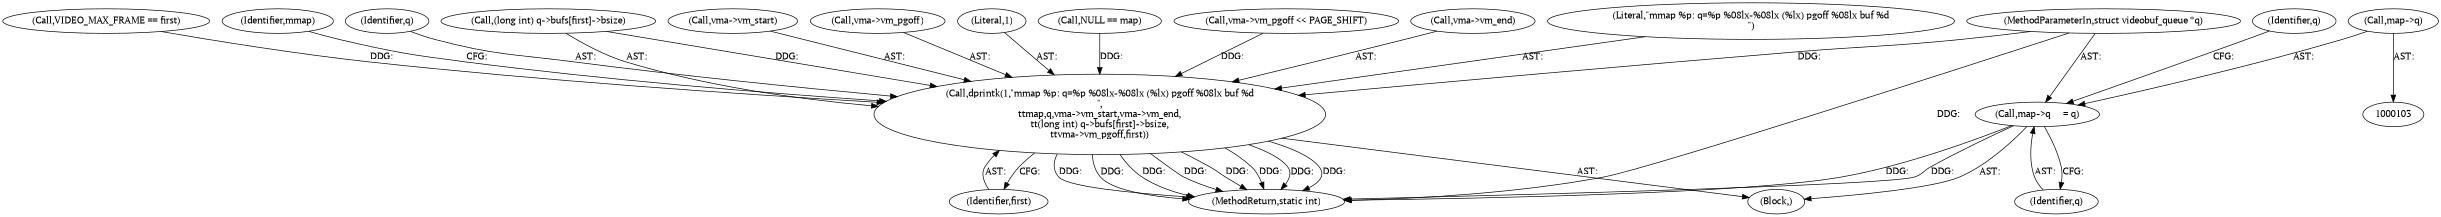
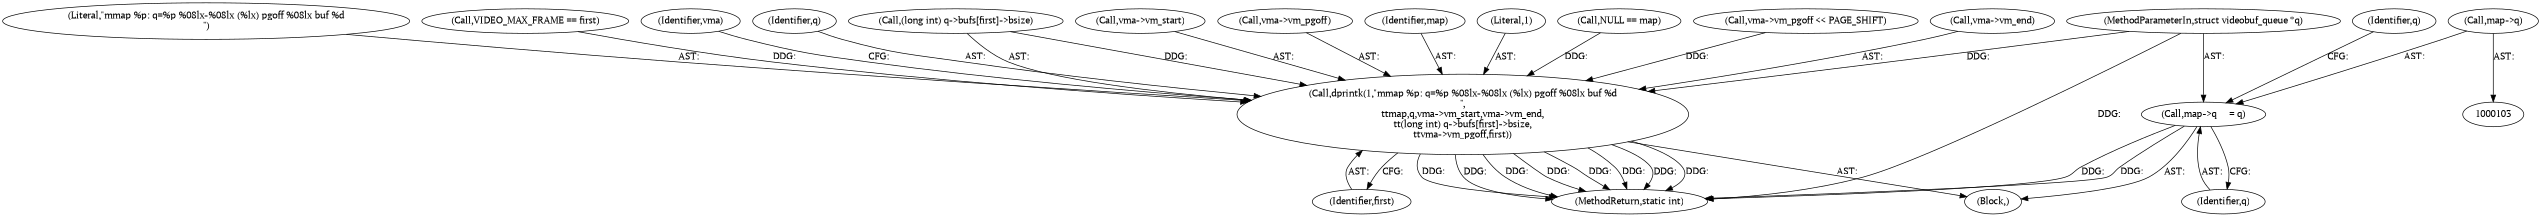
(278, 21) -> (691, 21)
none -> (1415, 21)
